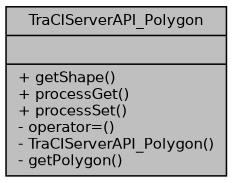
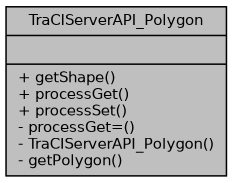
(66, 128) -> (77, 128)
